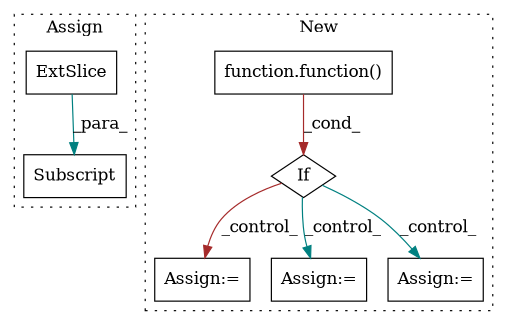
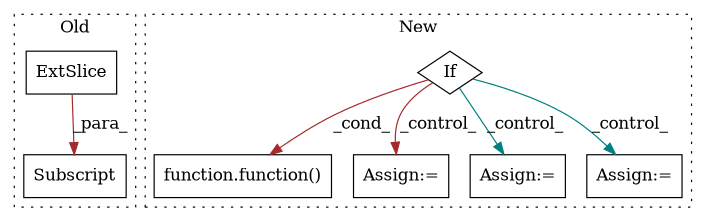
(75, 28) -> (75, 28)
(73, 118) -> (73, 118)
(304, 118) -> (351, 107)
